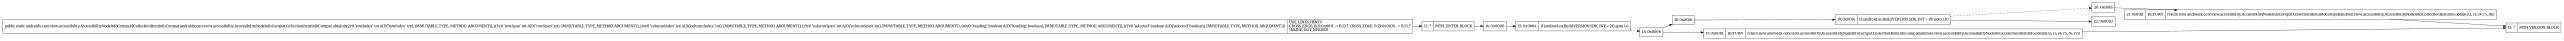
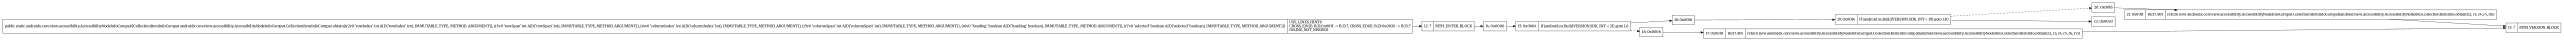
(1666, 26) -> (1650, 22)
